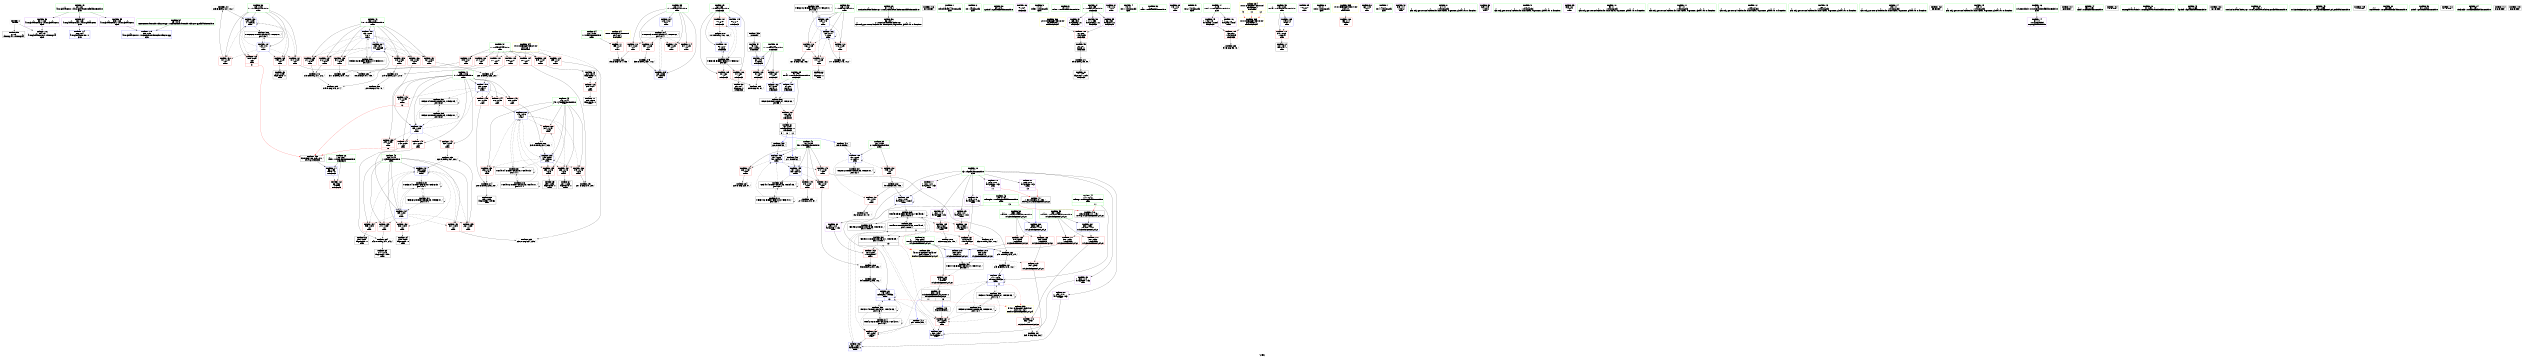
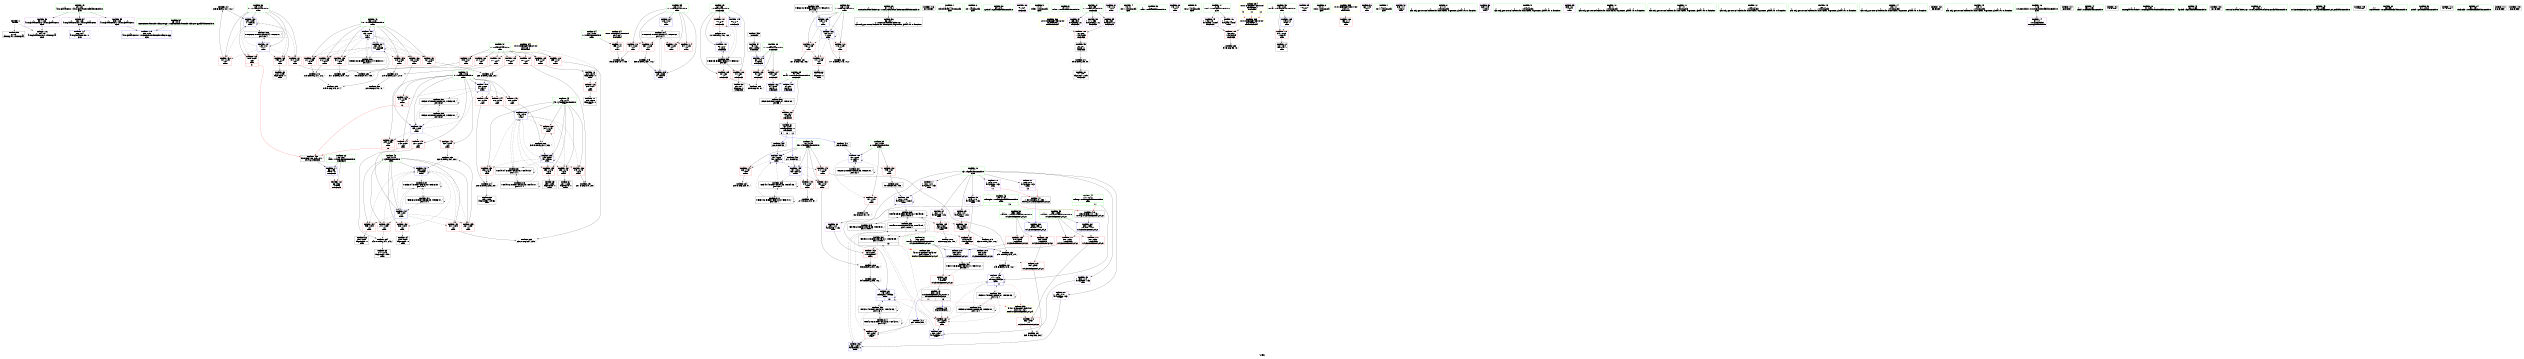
(884, 191) -> (877, 172)
(967, 243) -> (967, 243)
